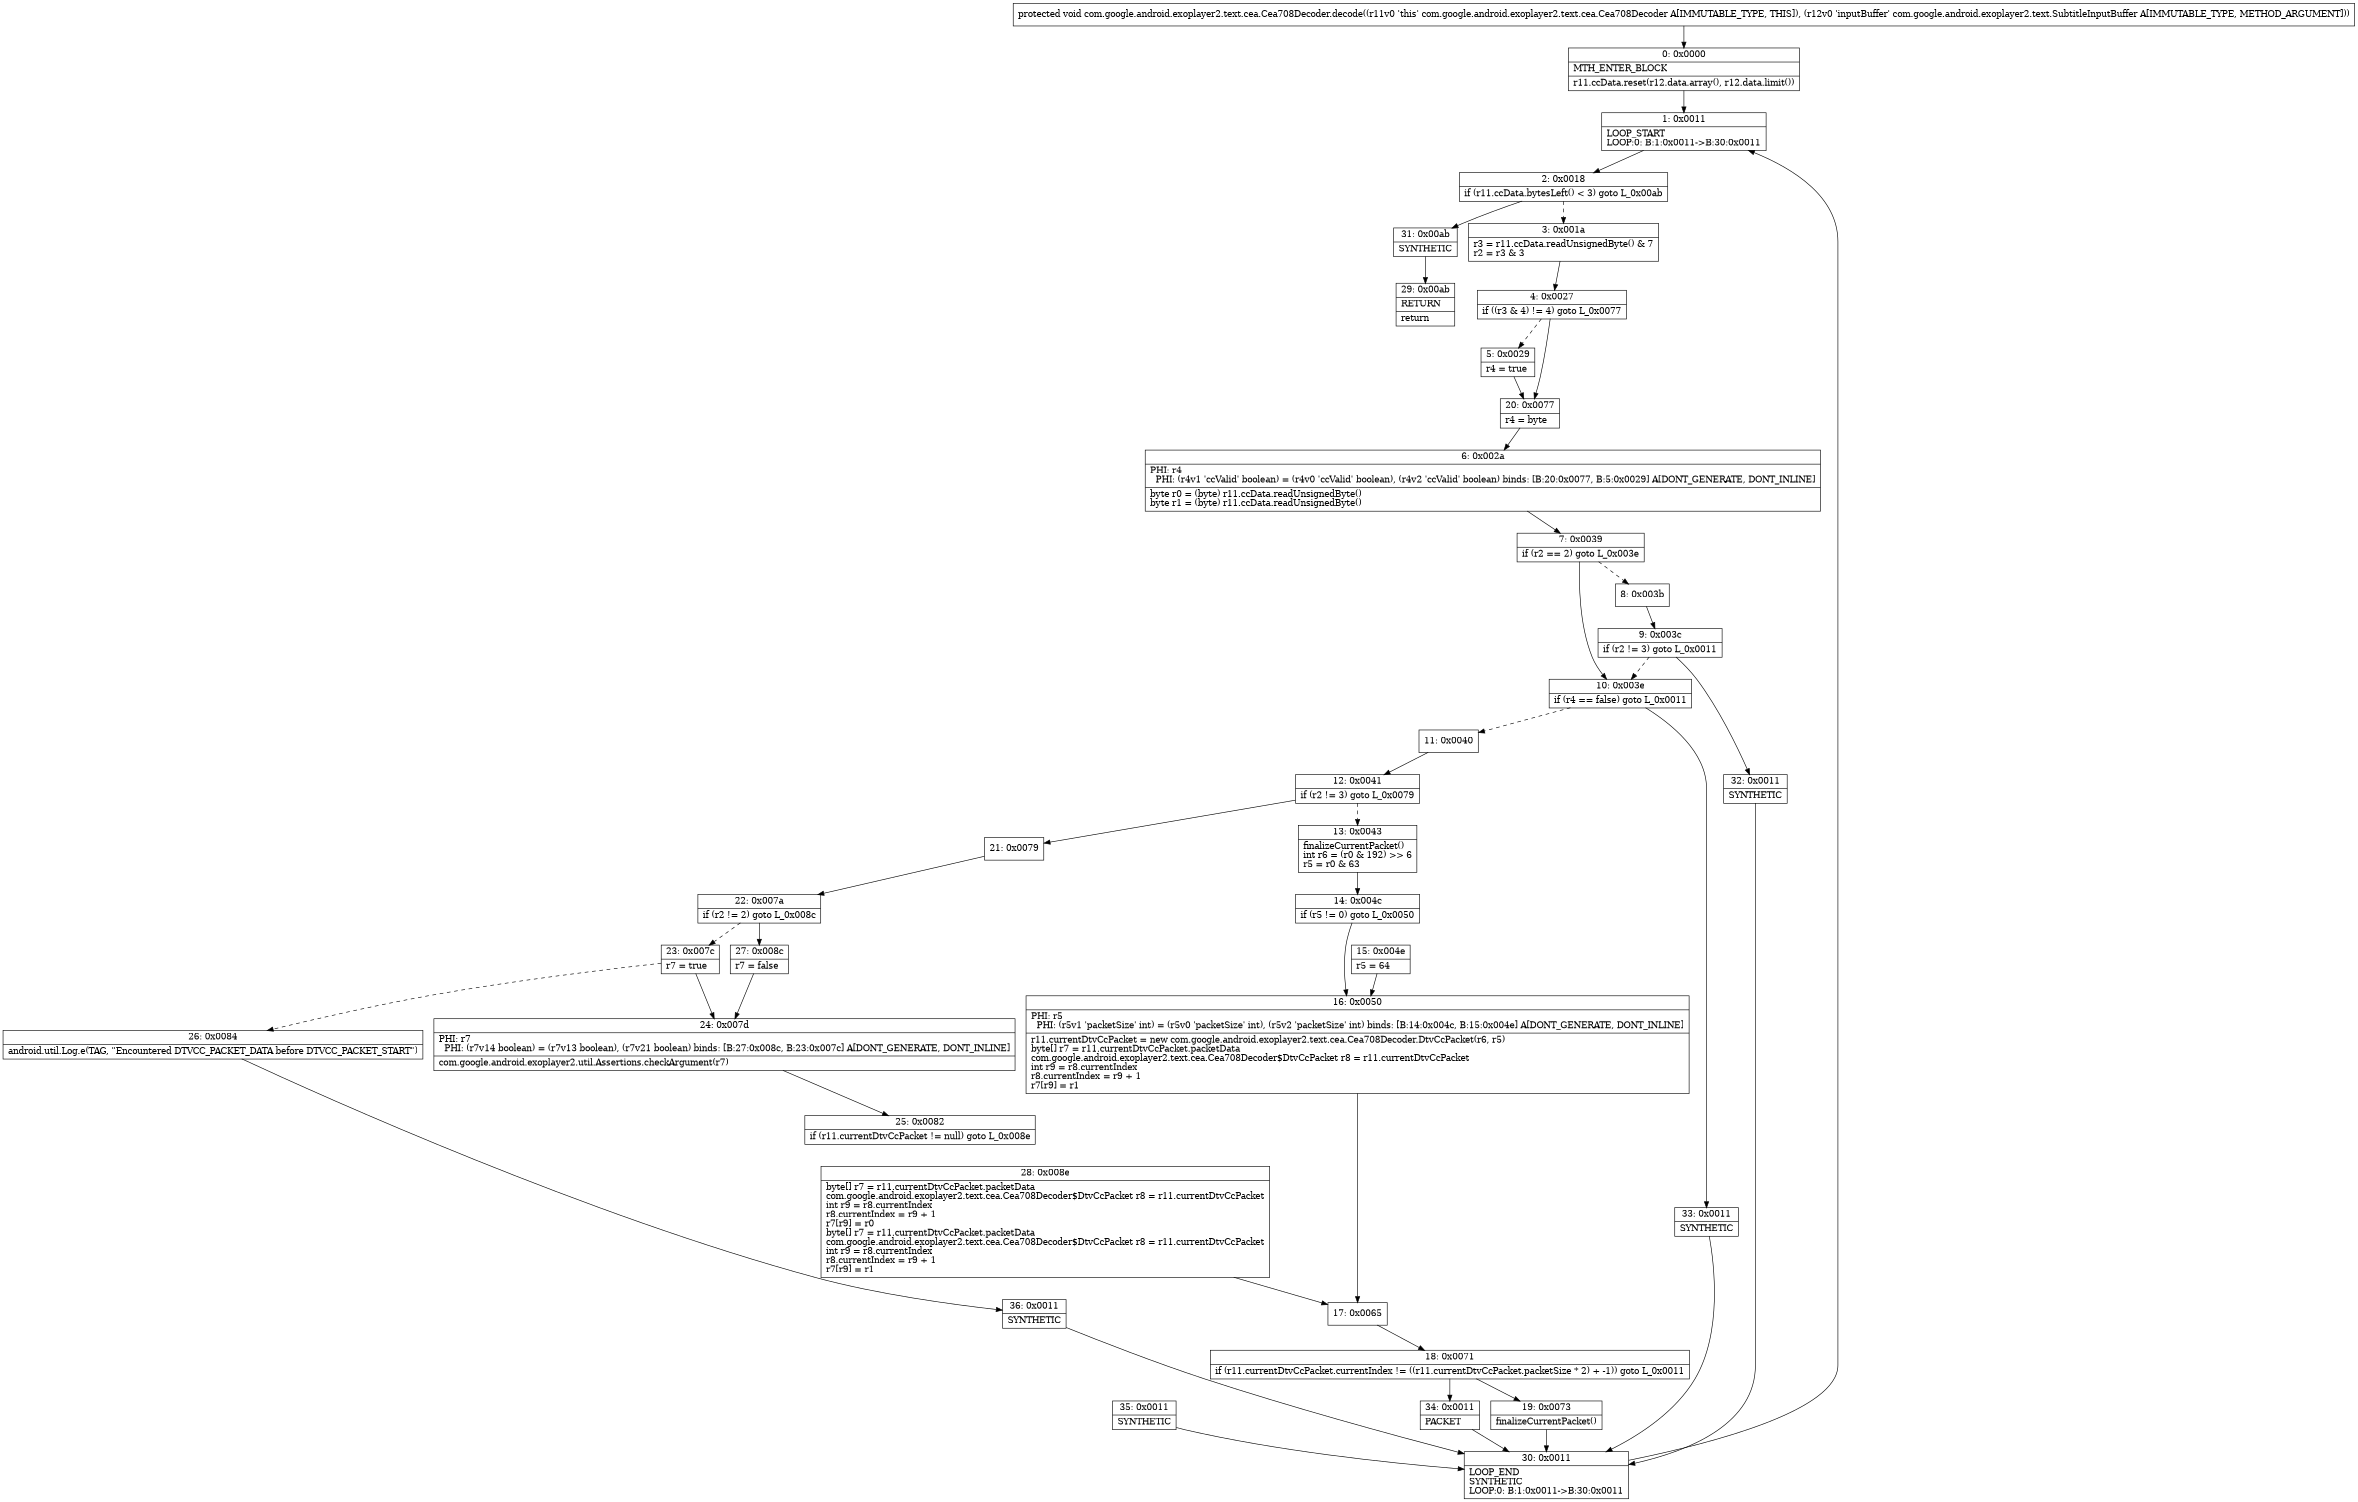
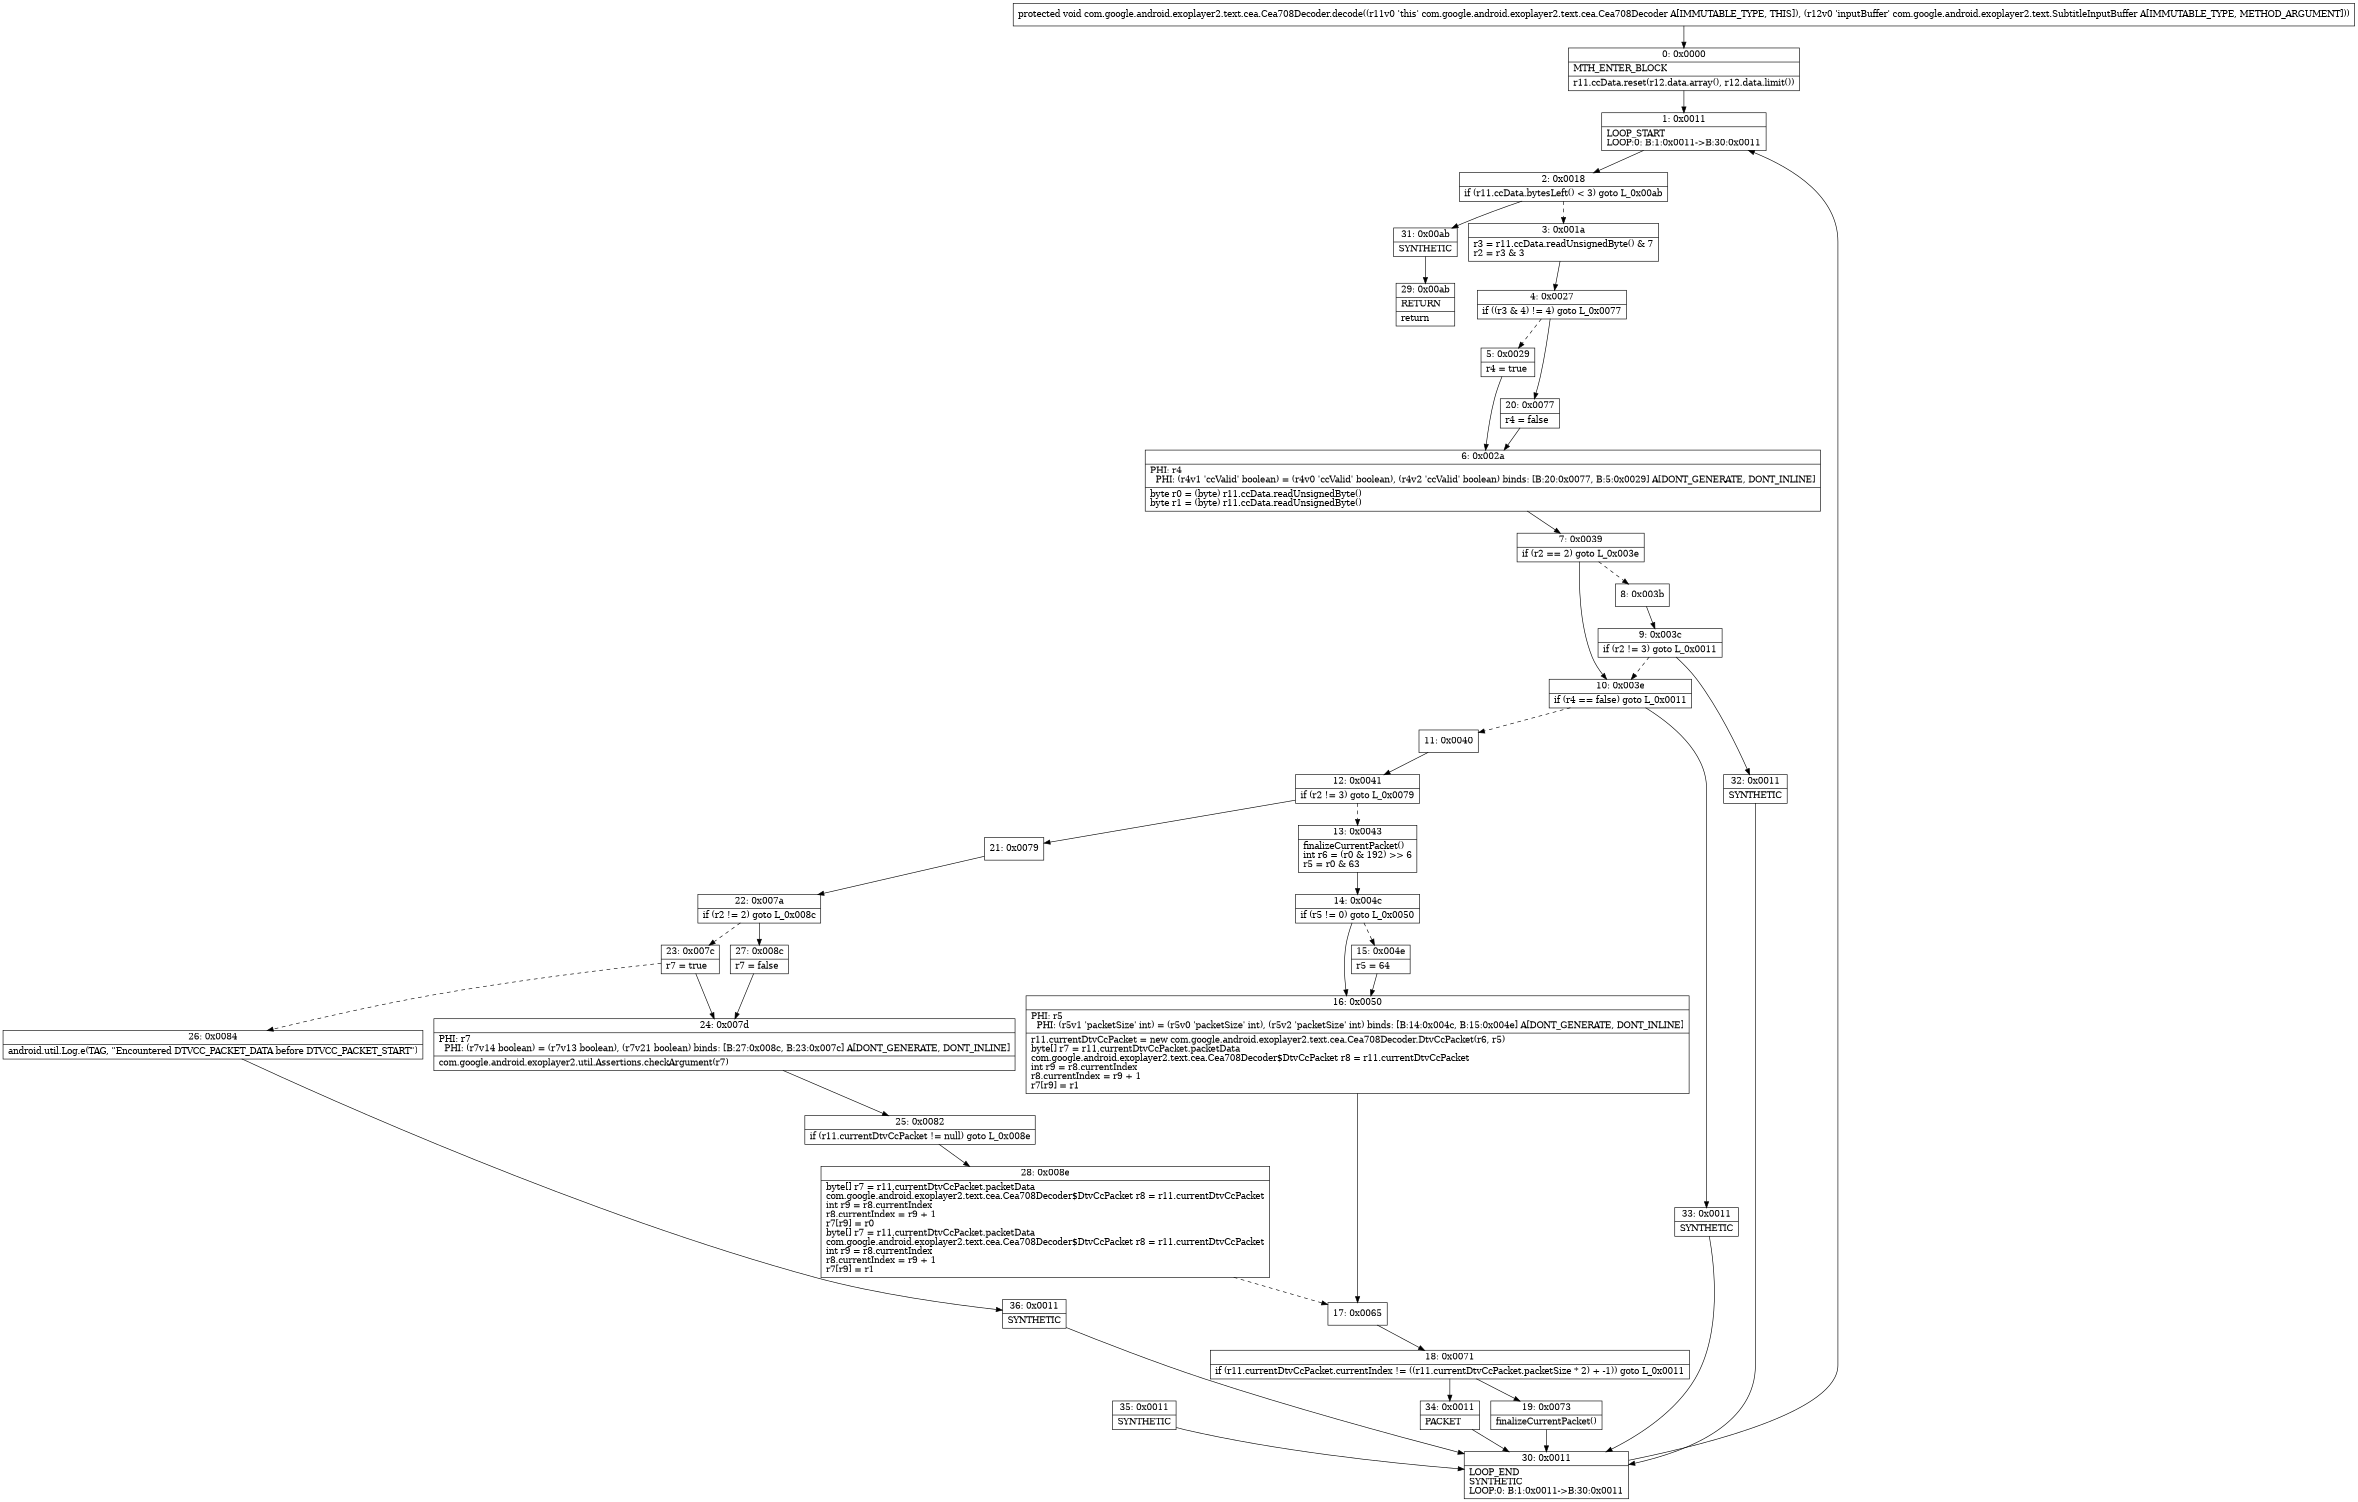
(1518, 385) -> (1492, 410)
(1526, 420) -> (1527, 420)
none -> (1368, 931)
none -> (952, 1153)
(1278, 1290) -> (1278, 1290)
